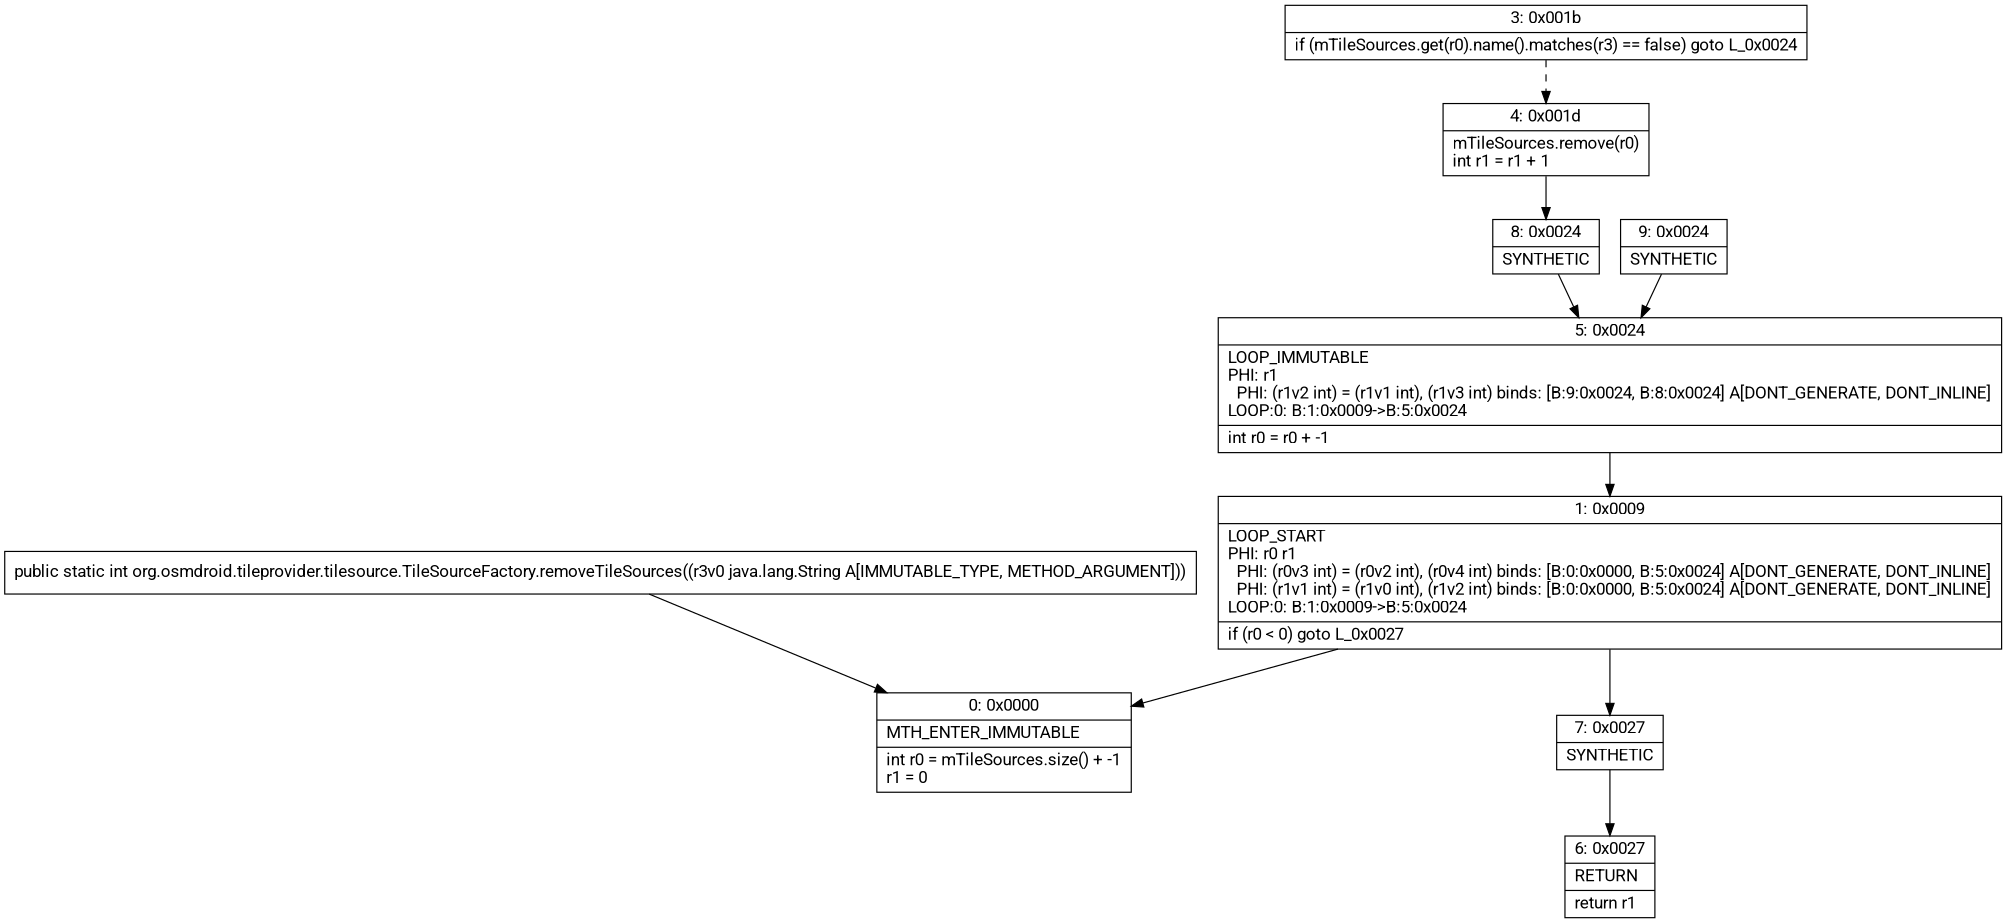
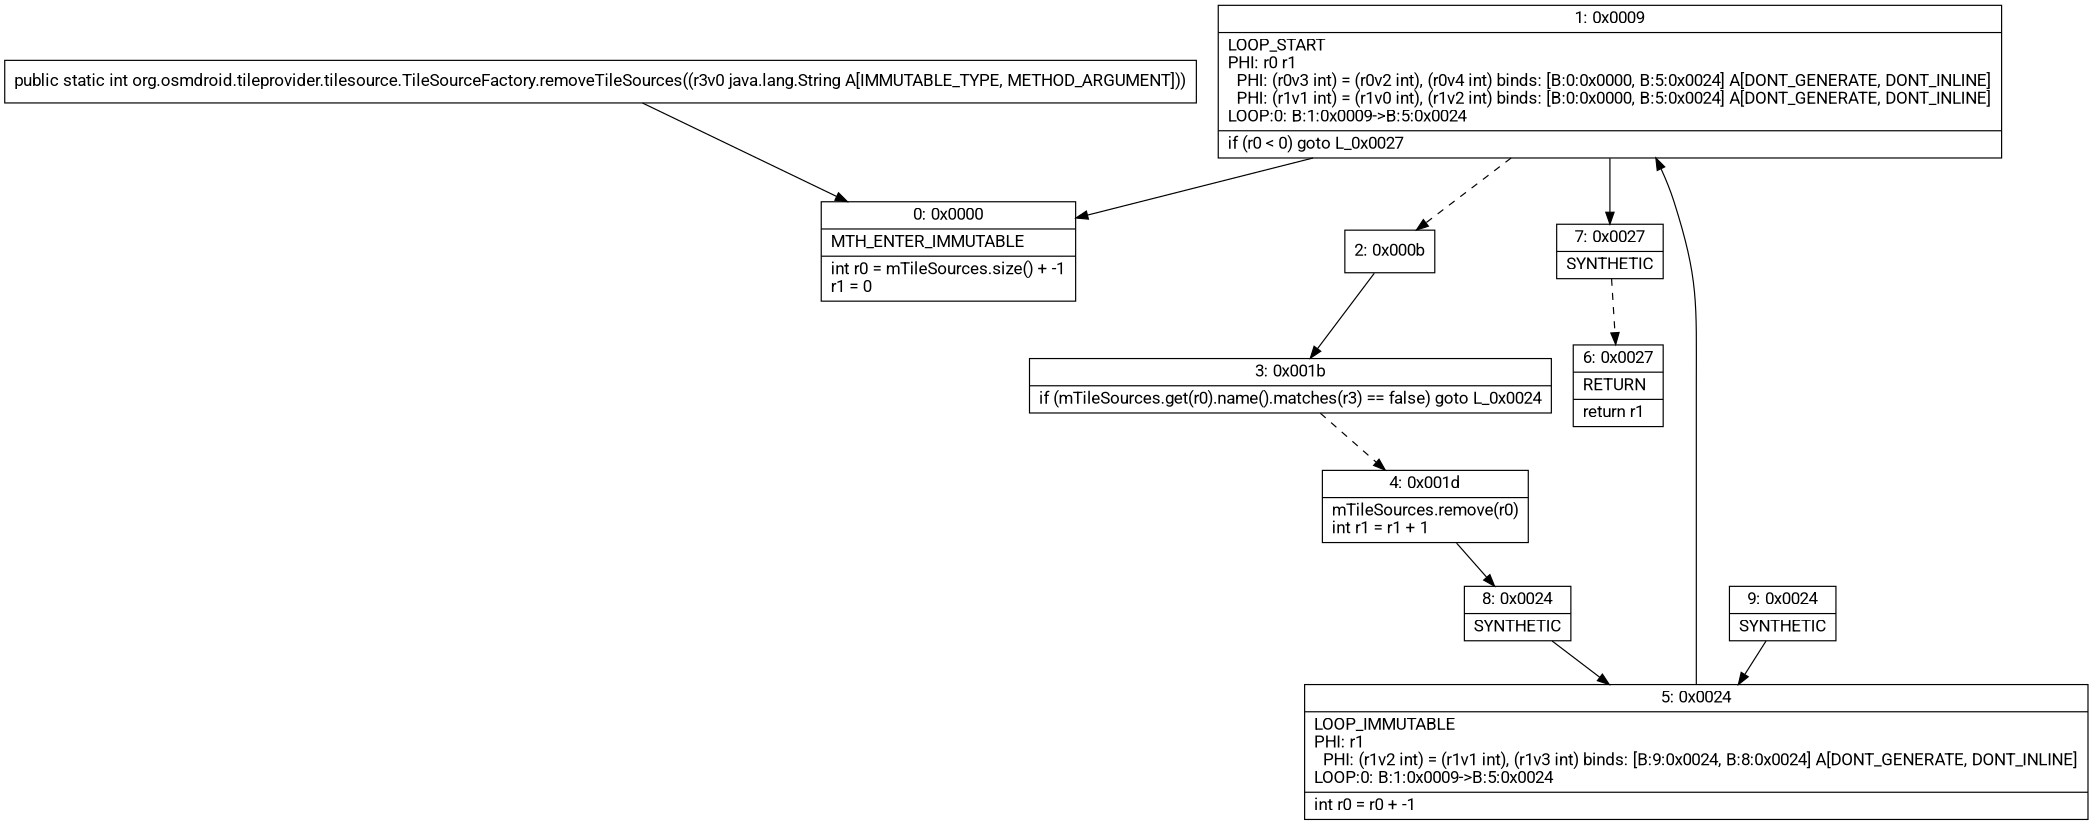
none -> (1390, 251)
(1610, 797) -> (1613, 306)
